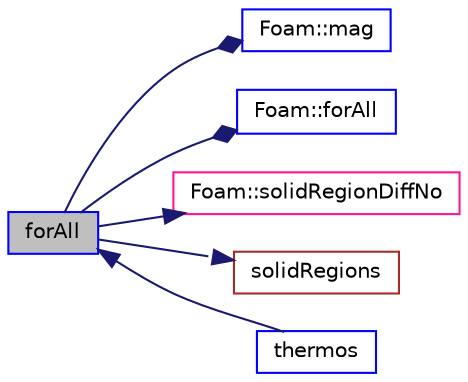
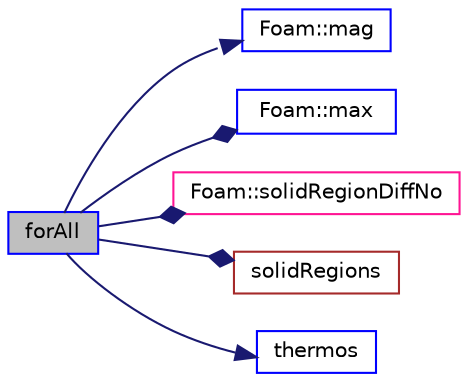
(316, 112) -> (316, 112)
(126, 115) -> (126, 115)
(131, 221) -> (131, 221)
(154, 248) -> (154, 248)
(197, 303) -> (144, 315)
